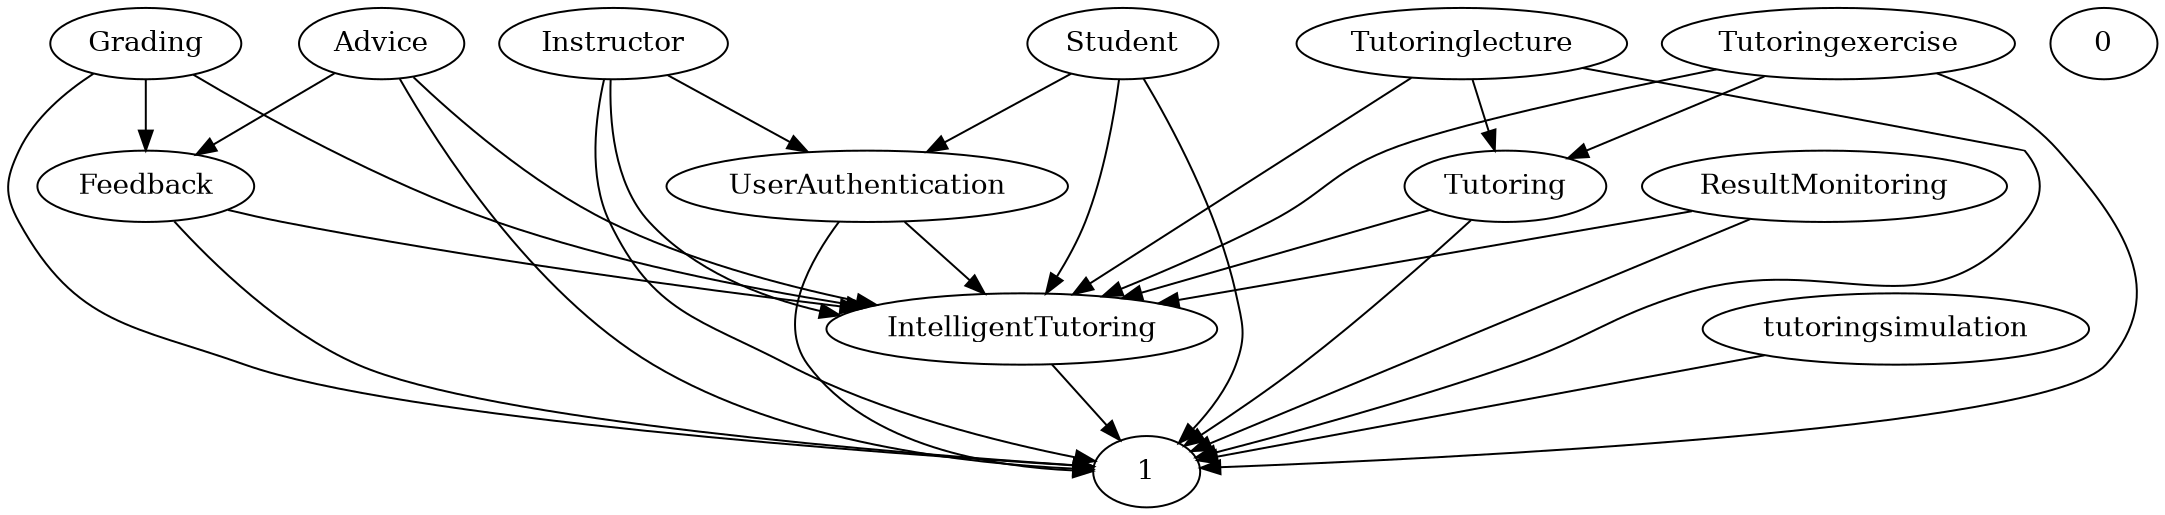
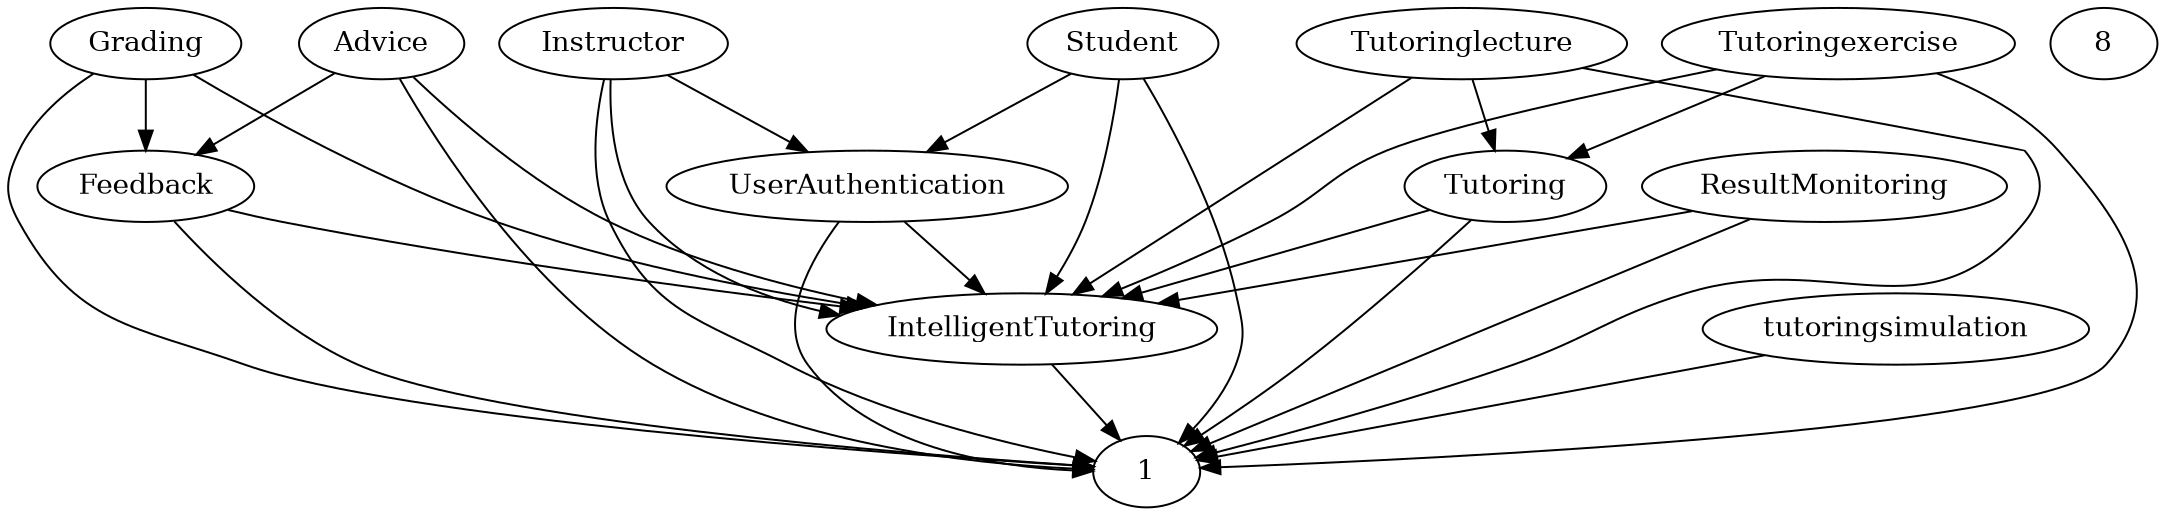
(2104, 44) -> (2104, 44)
